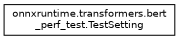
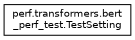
(89, 20) -> (67, 20)
